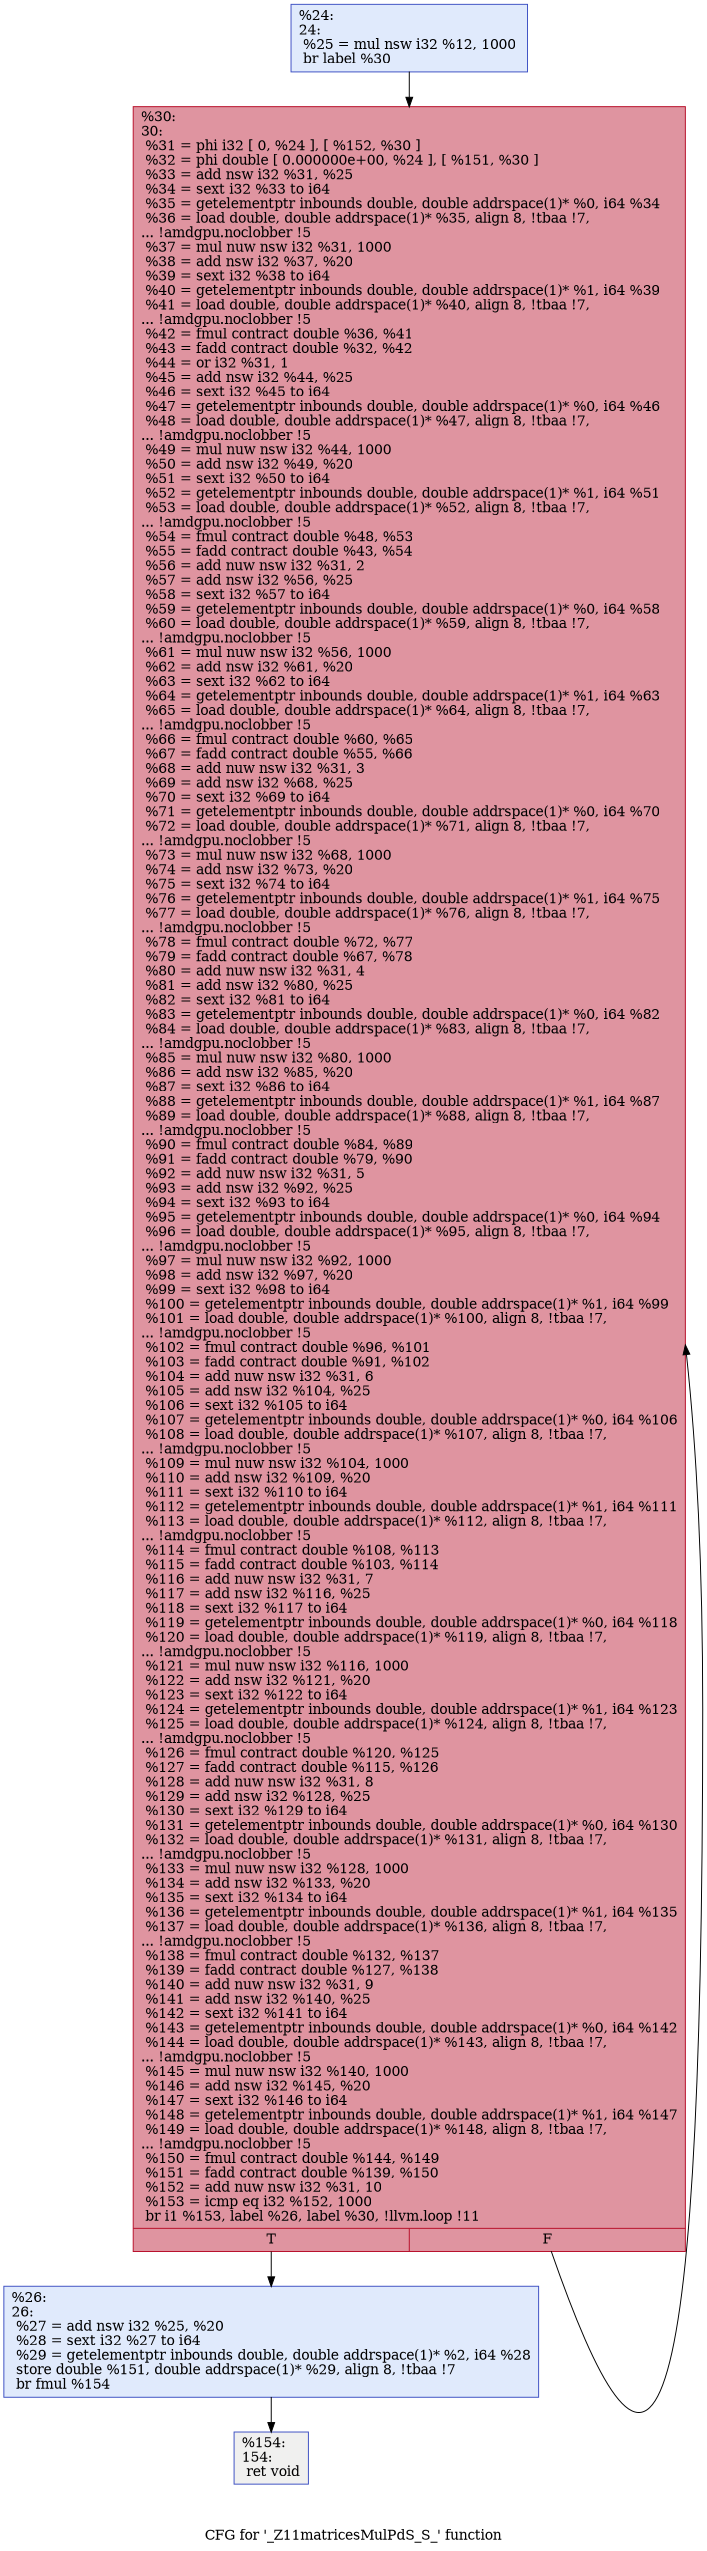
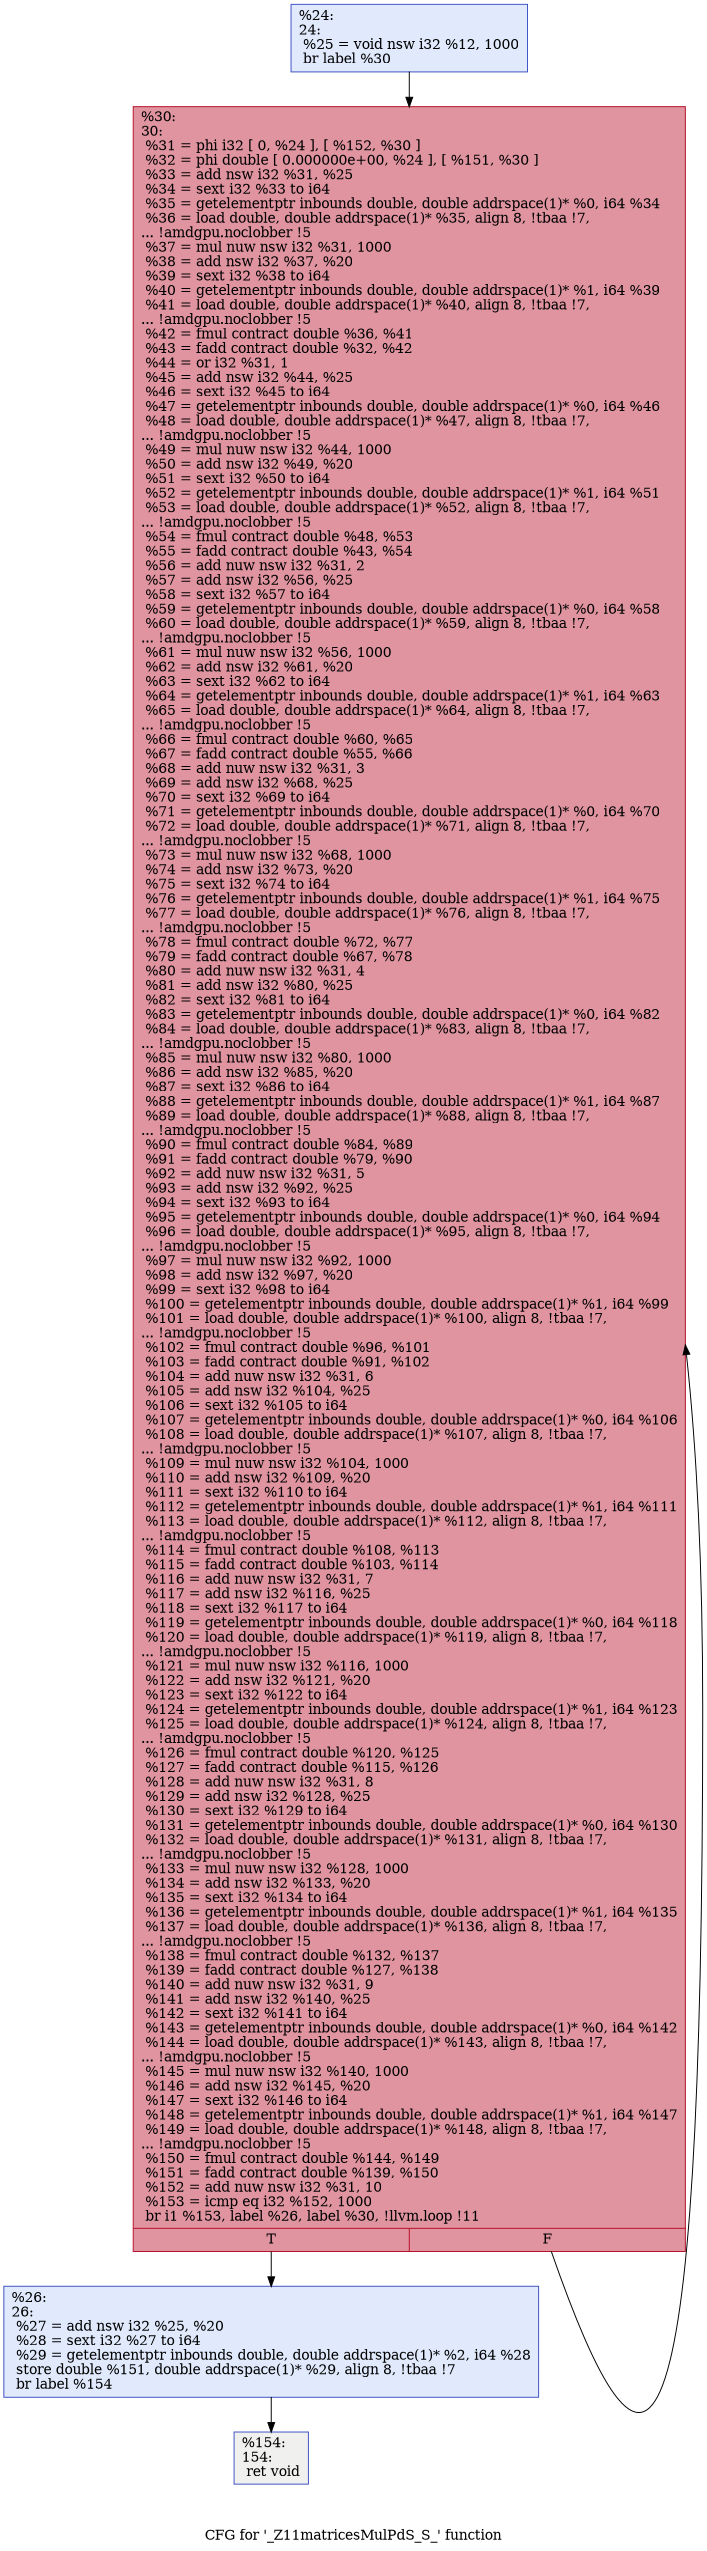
(408, 45) -> (409, 45)
(61, 2385) -> (62, 2385)
